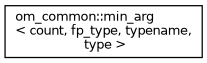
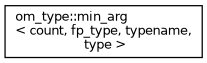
(104, 32) -> (104, 32)
